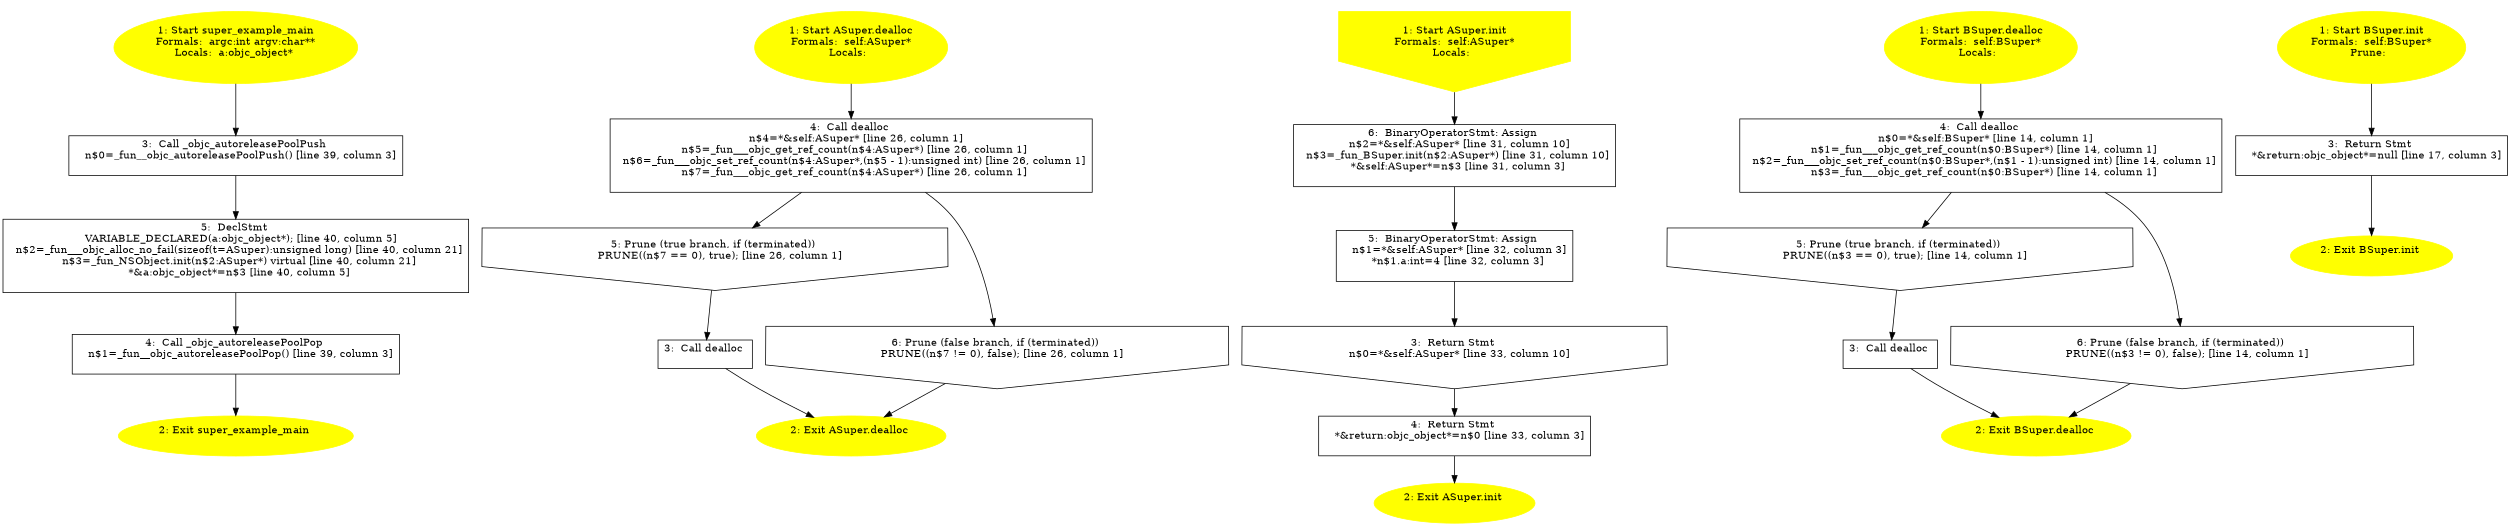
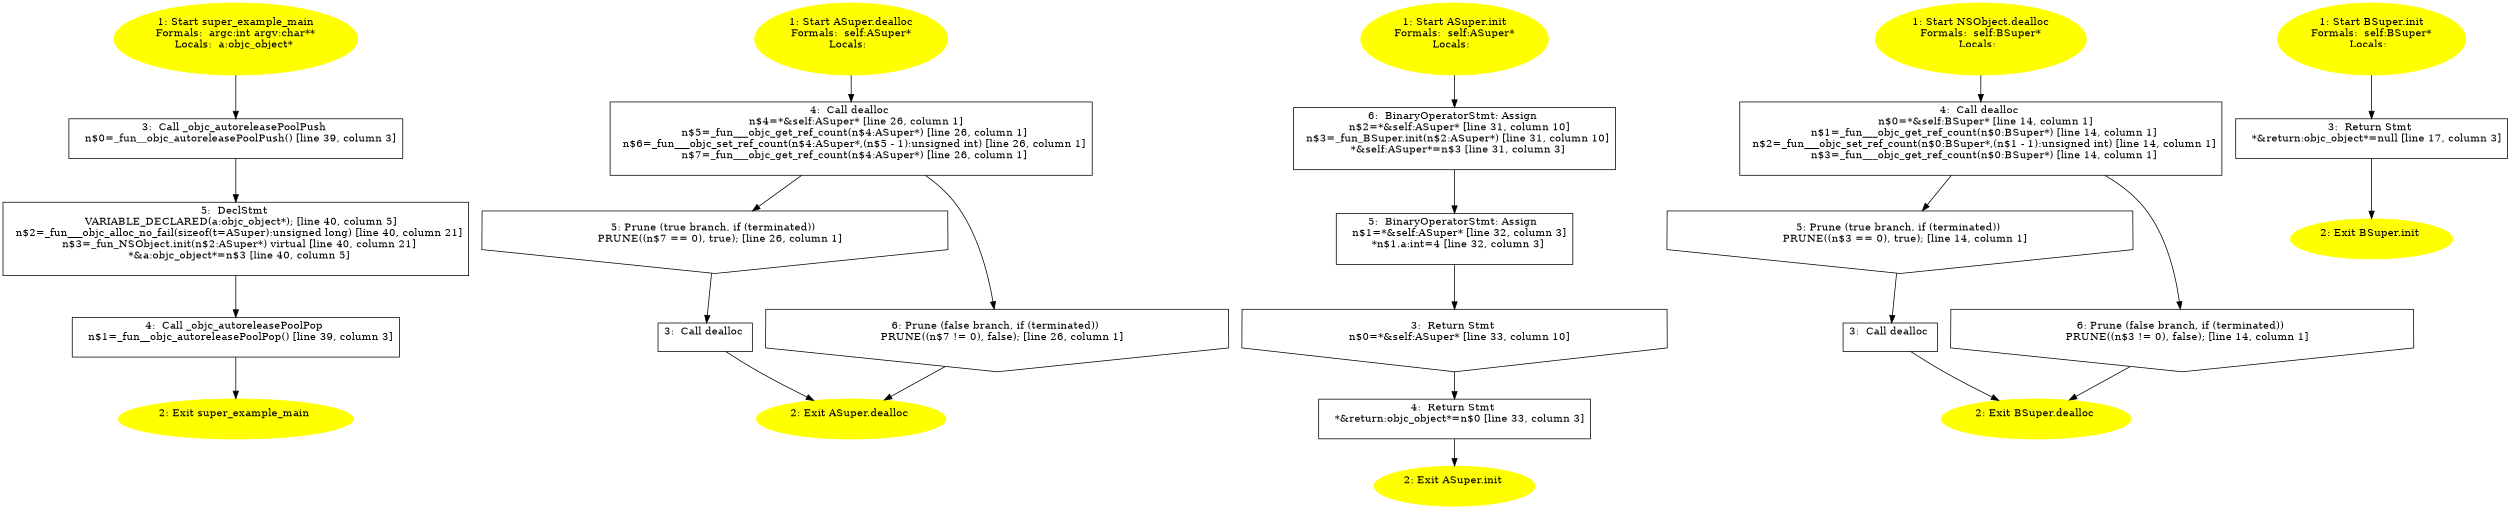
(1455, 47) -> (1455, 39)
(1981, 47) -> (1981, 39)
(2372, 47) -> (2372, 39)
